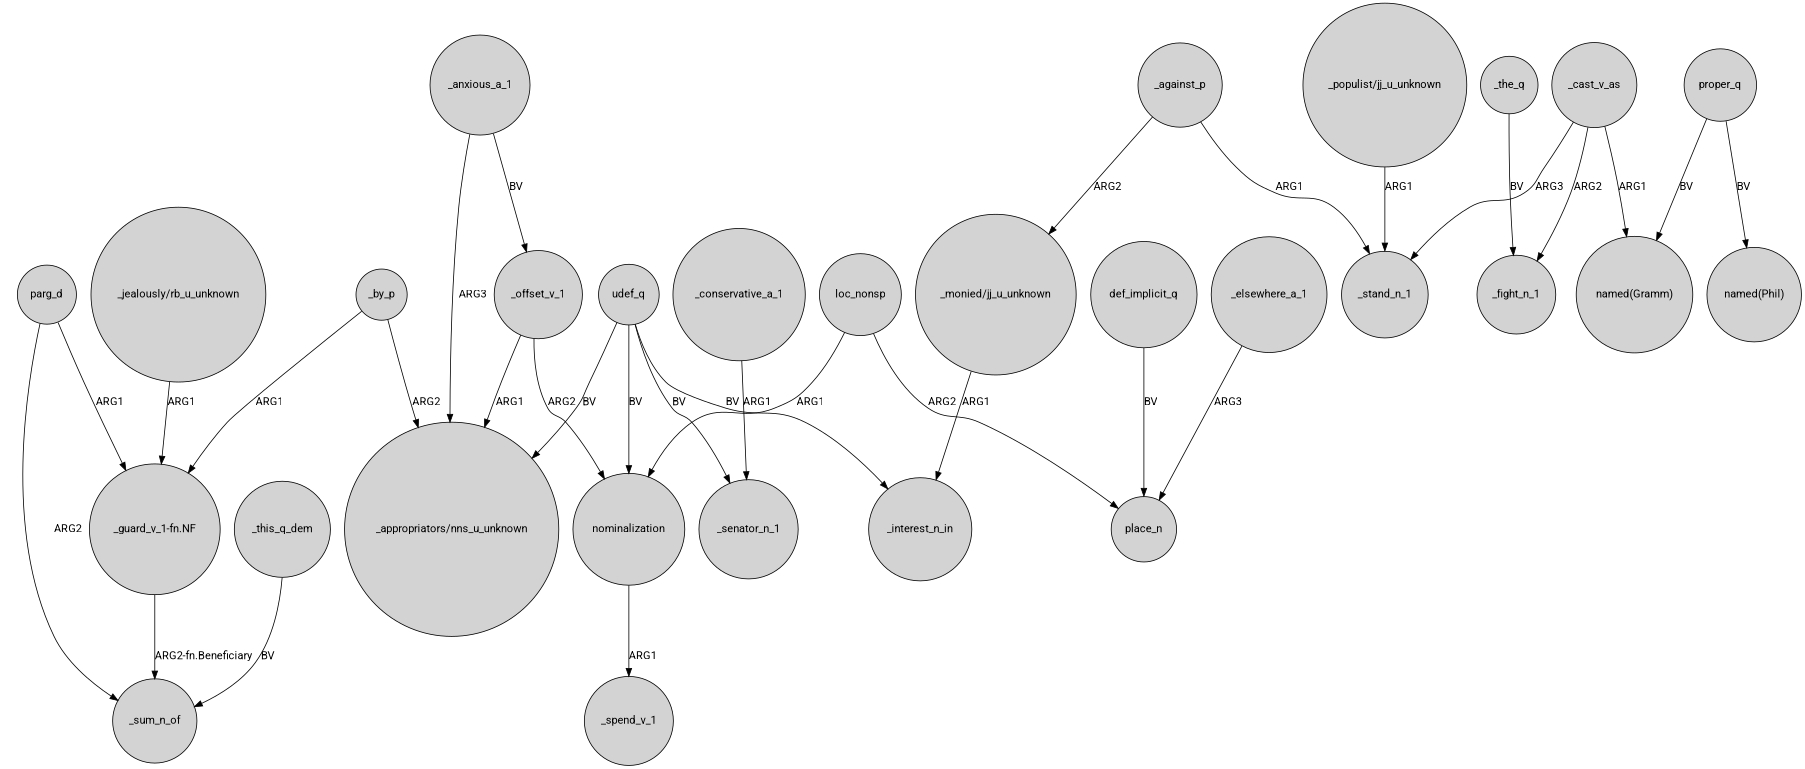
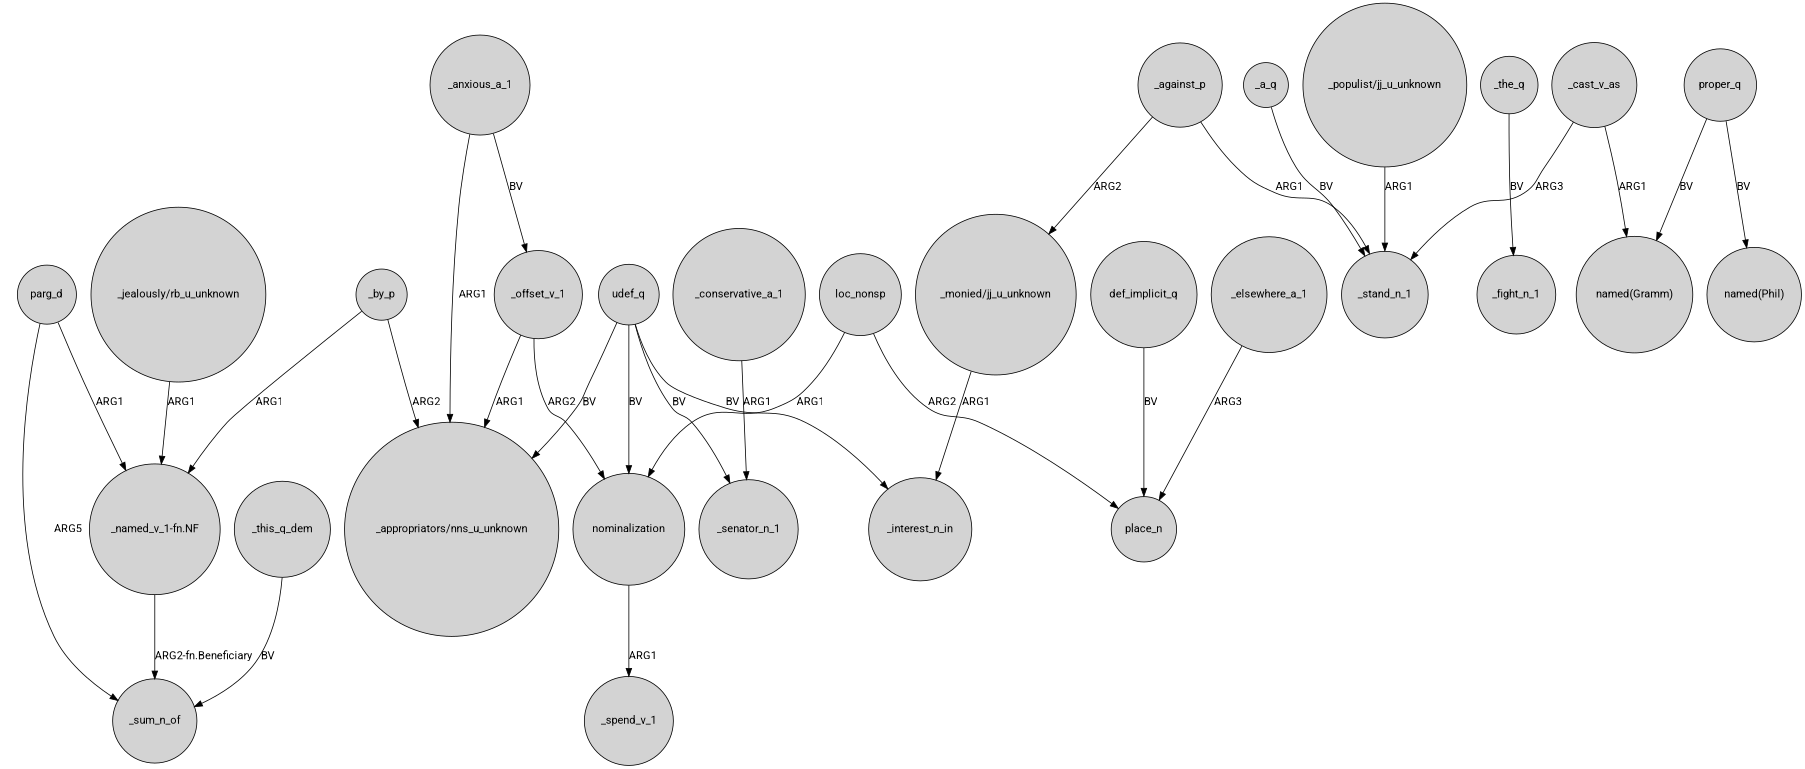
none -> (1266, 85)
(1571, 193) -> none
(473, 295) -> (473, 295)
(68, 529) -> (68, 529)
(155, 529) -> (155, 529)
